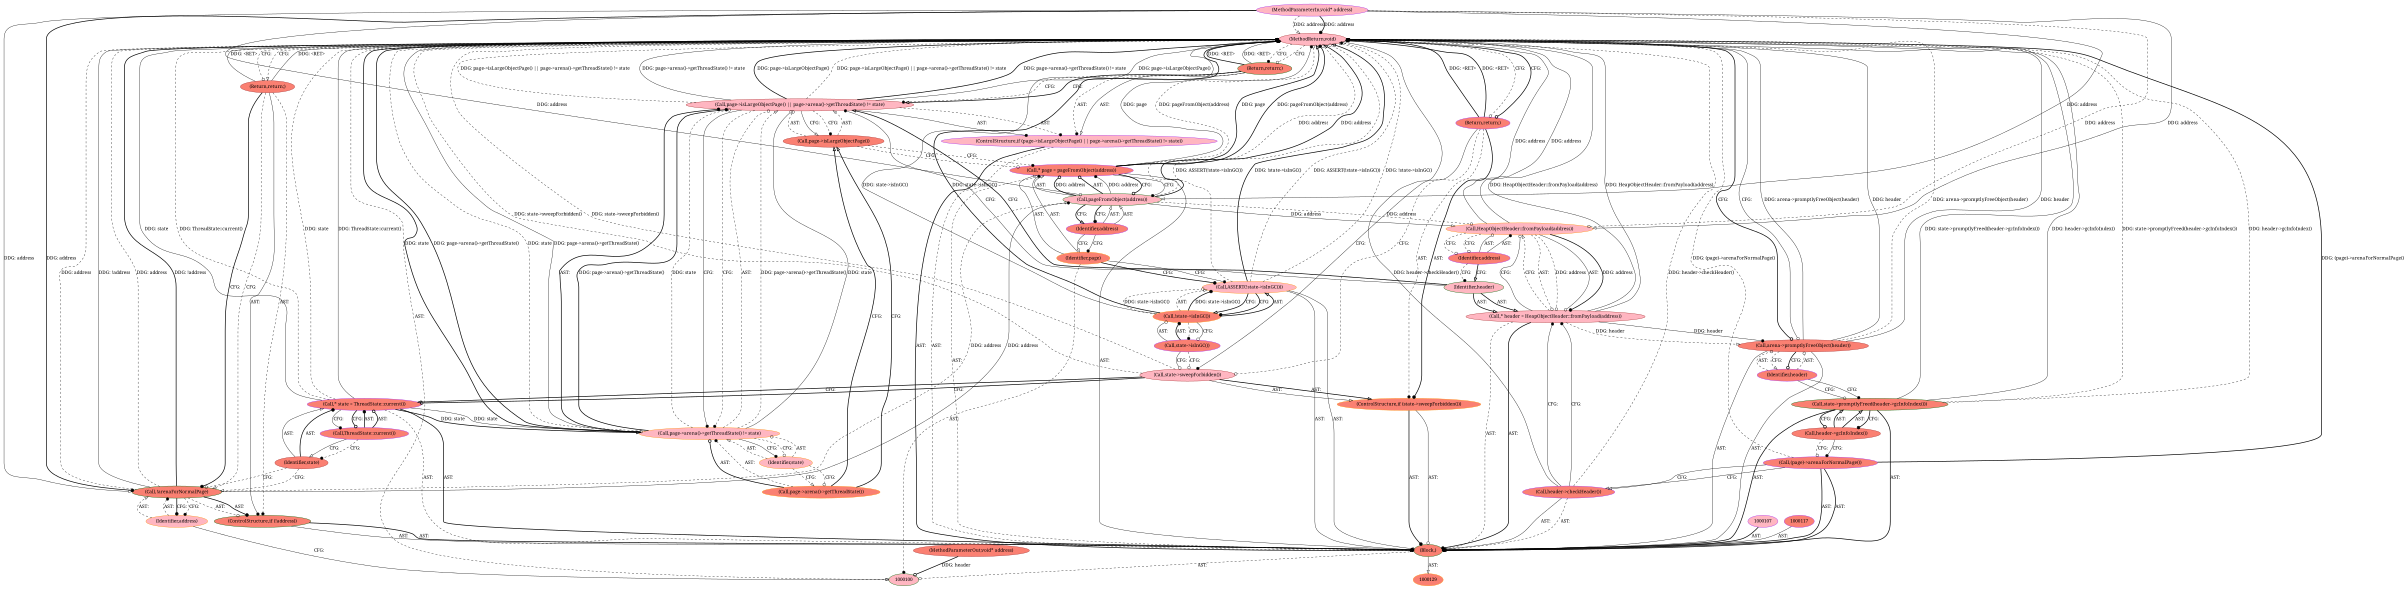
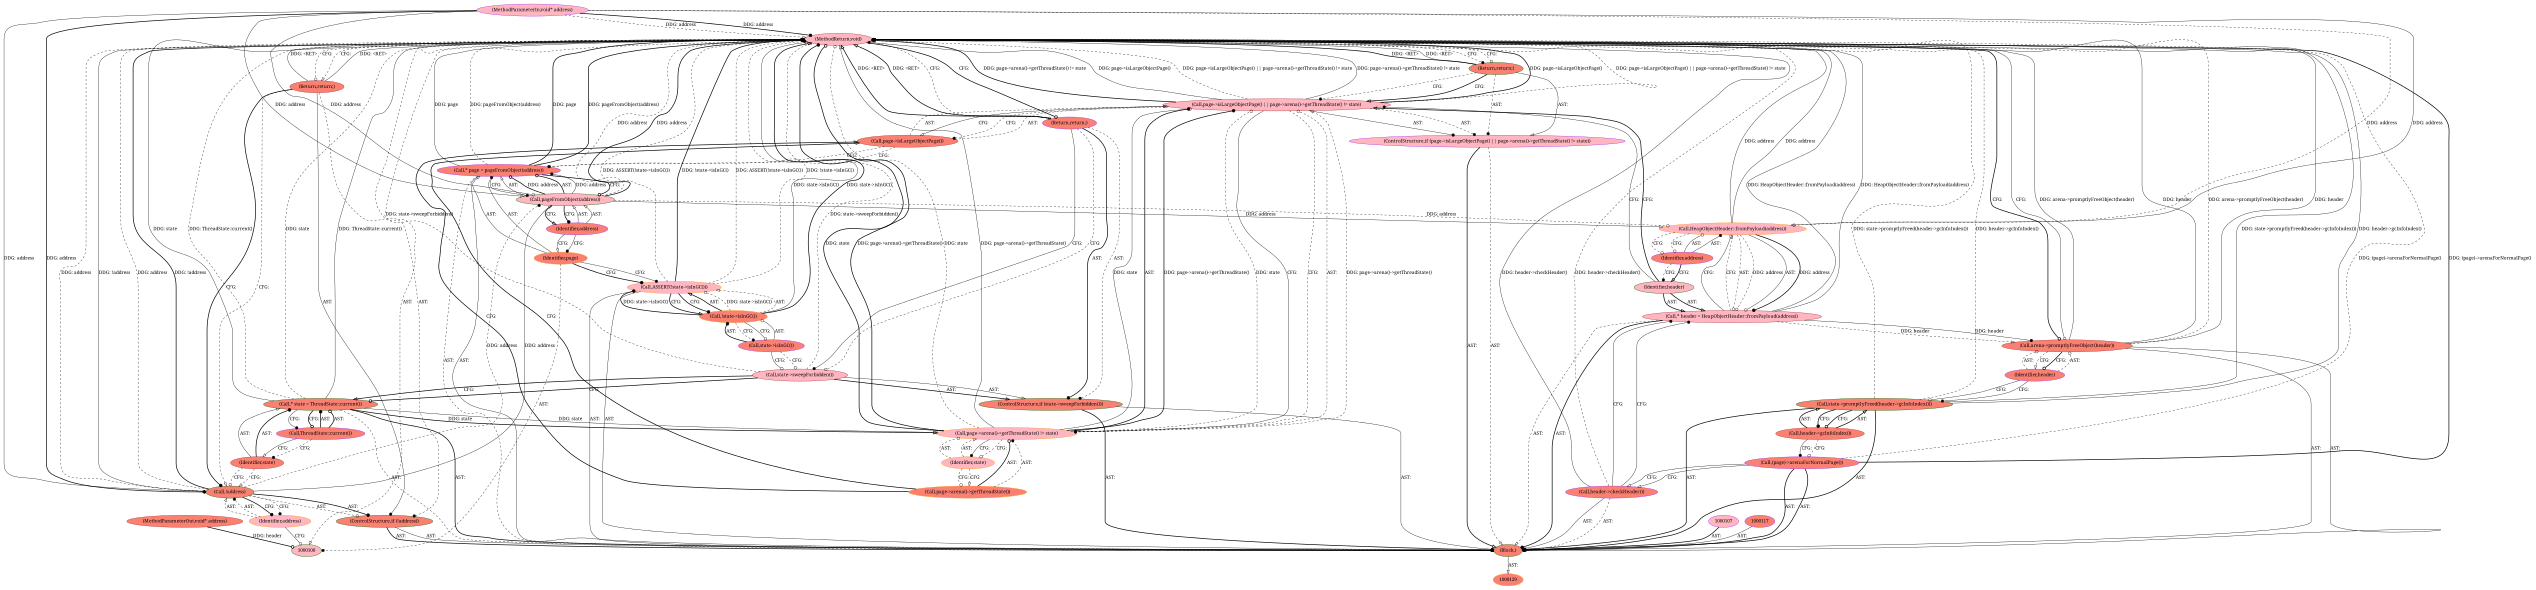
(364, 404) -> (321, 404)
(1409, 404) -> (1051, 404)
(177, 492) -> (230, 492)
(1168, 565) -> none
